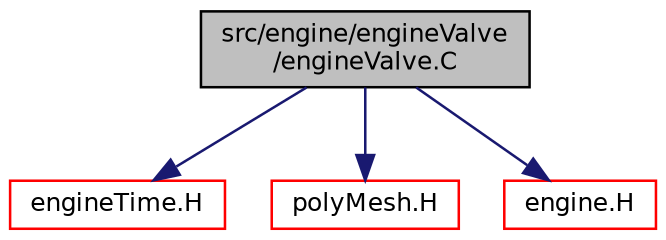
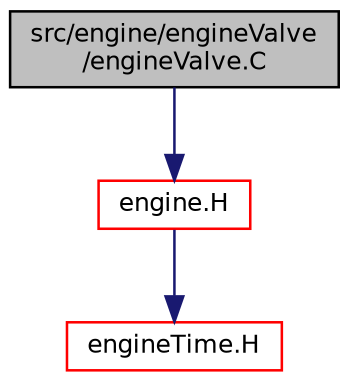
(241, 127) -> (174, 263)
(365, 205) -> none
